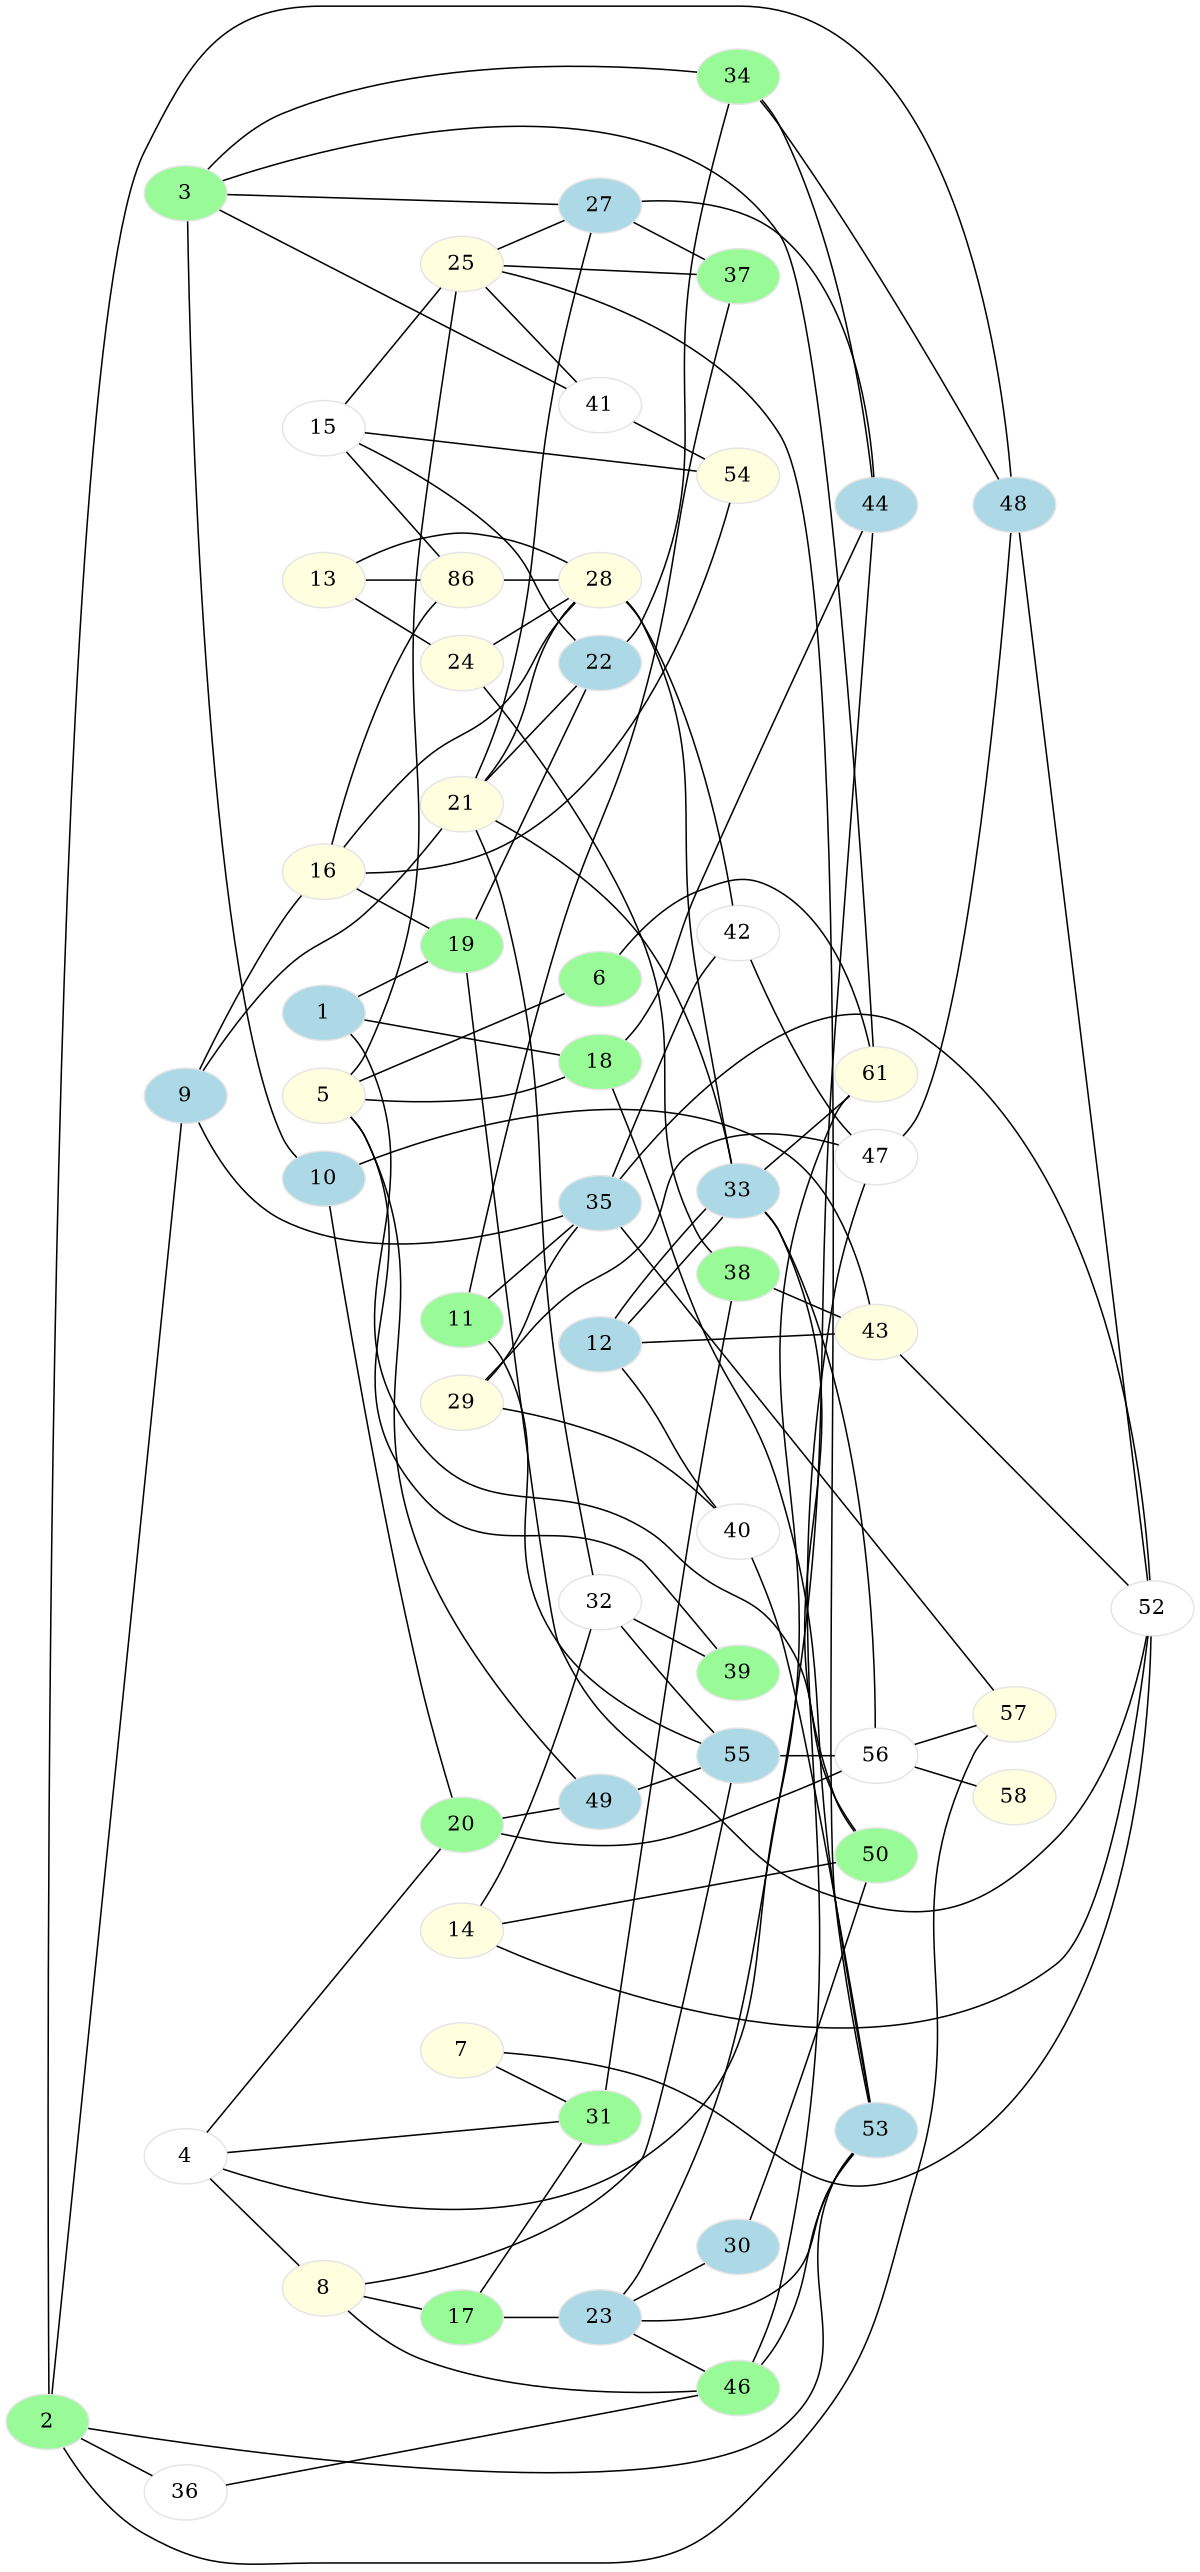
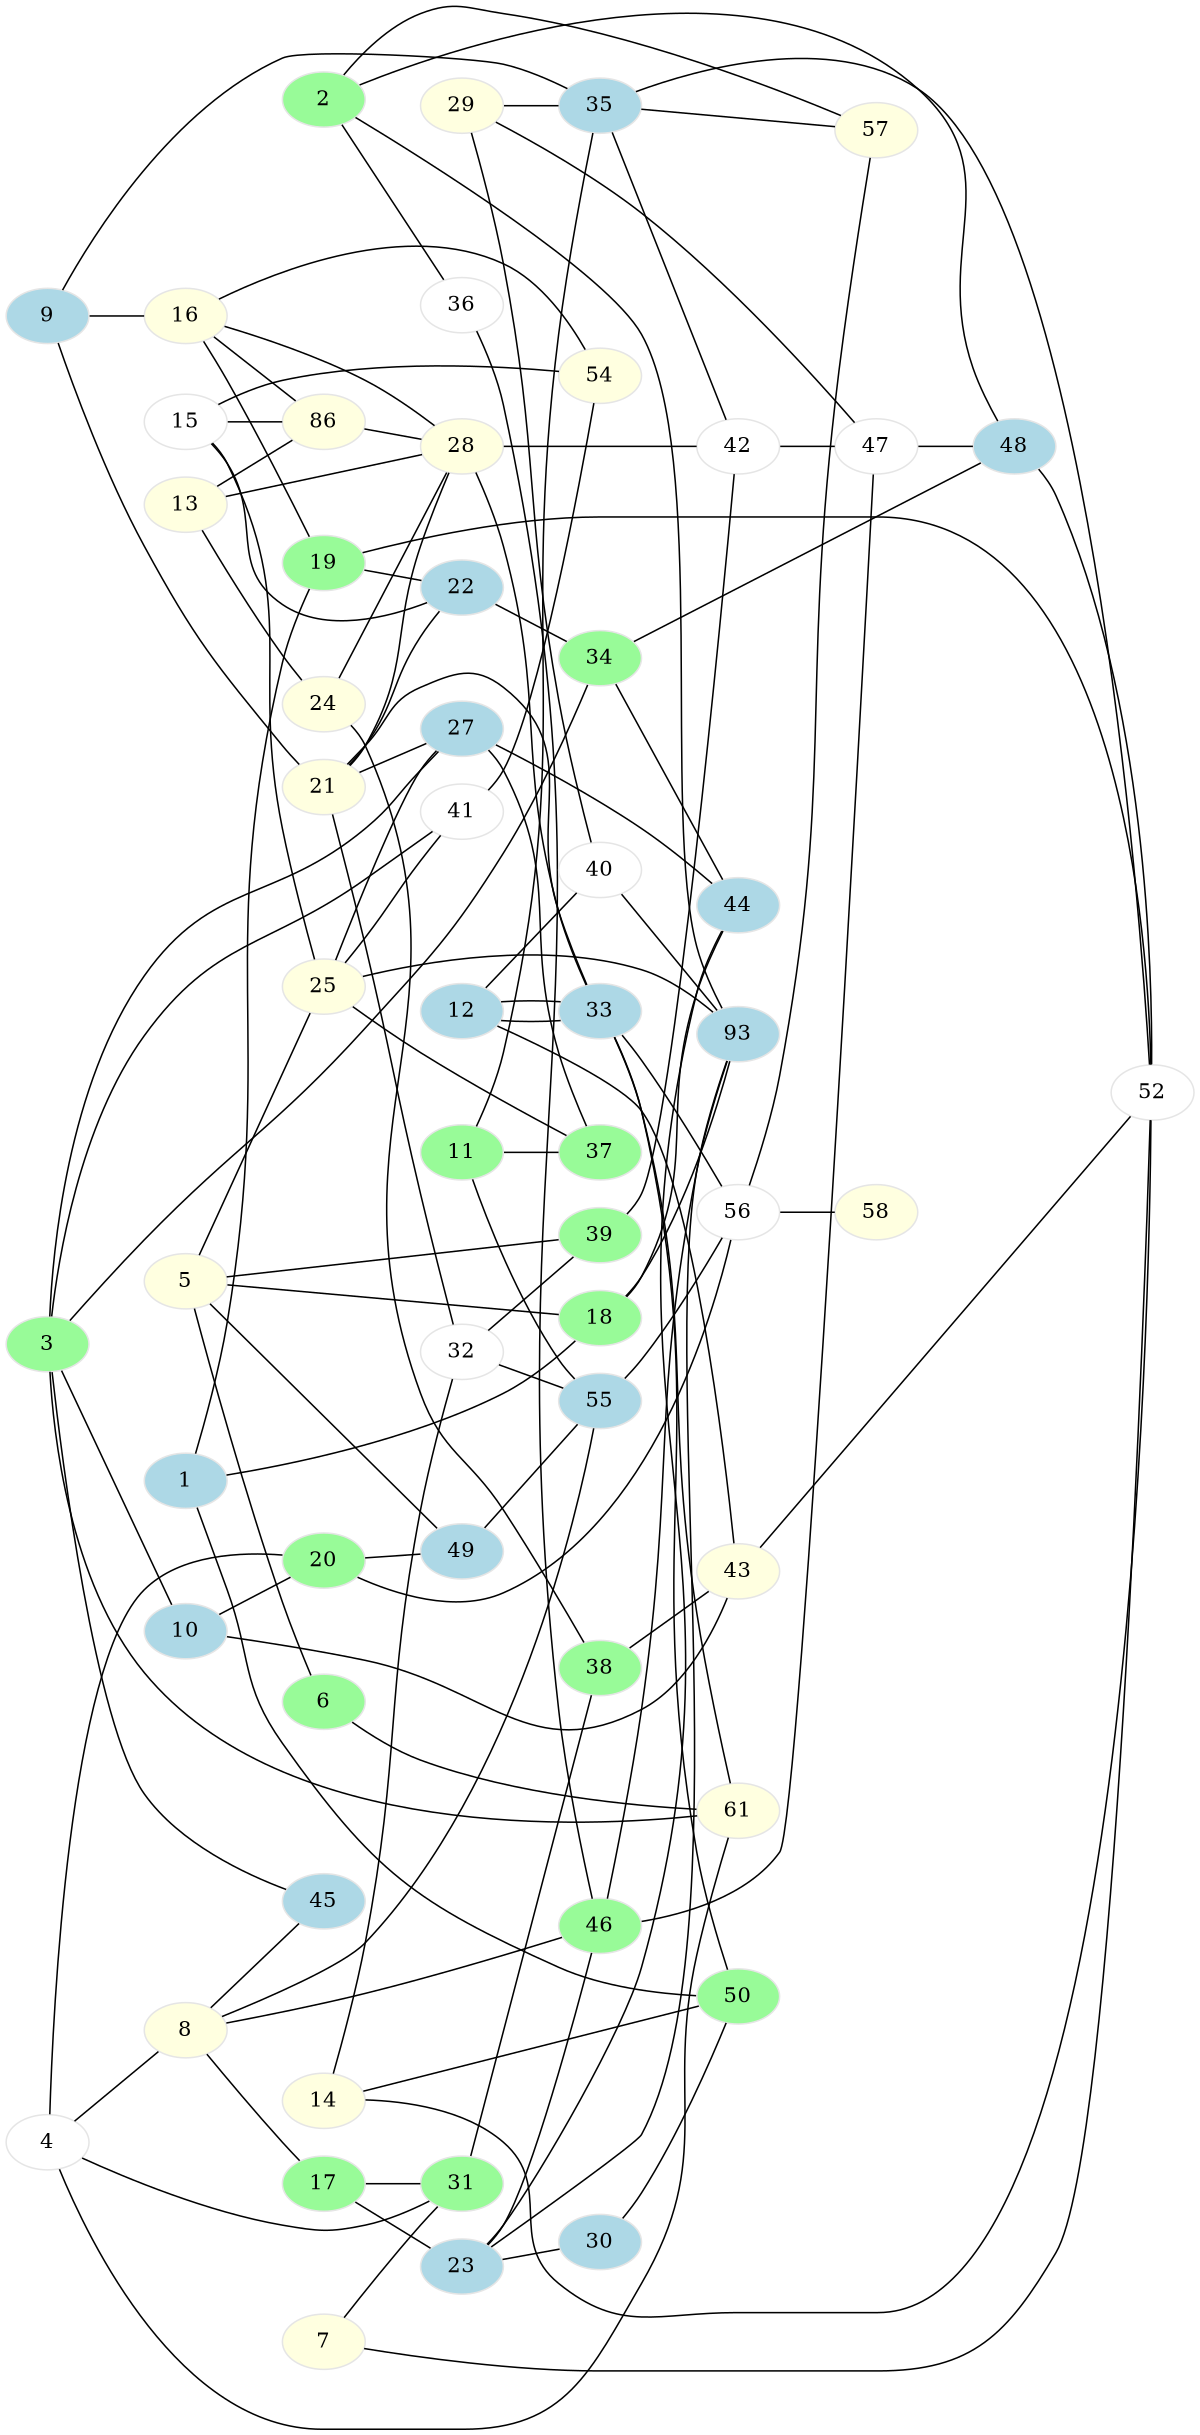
none -> (700, 811)
(117, 1759) -> none
none -> (324, 1901)
(876, 2130) -> (738, 1034)
